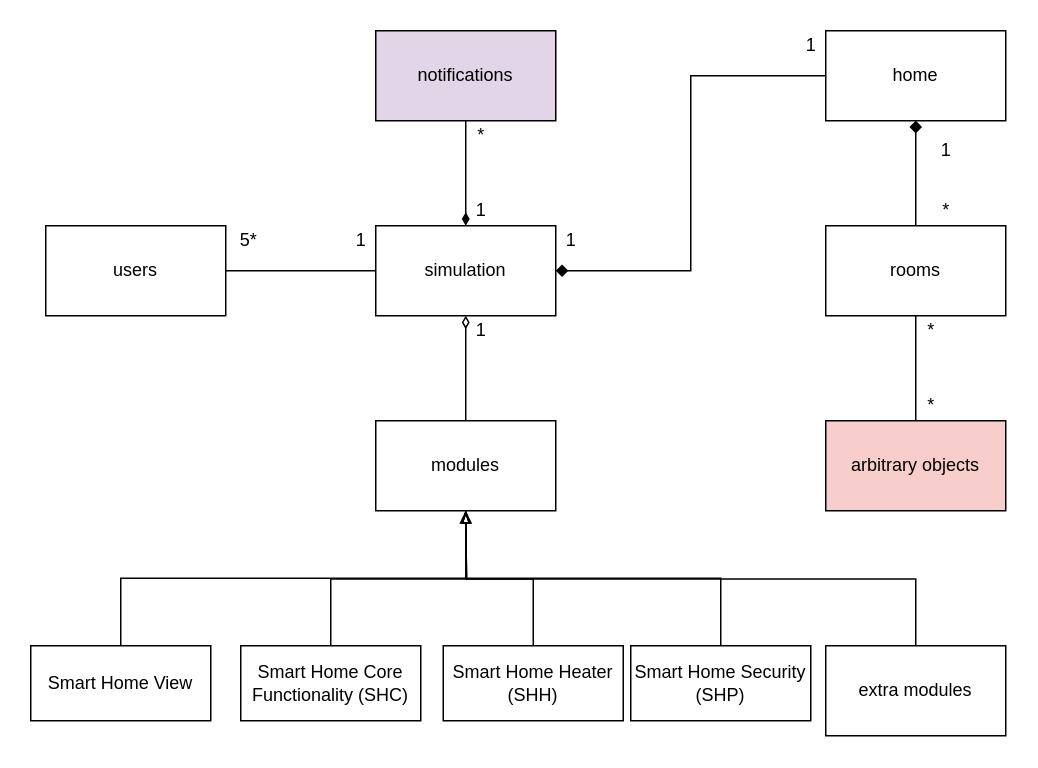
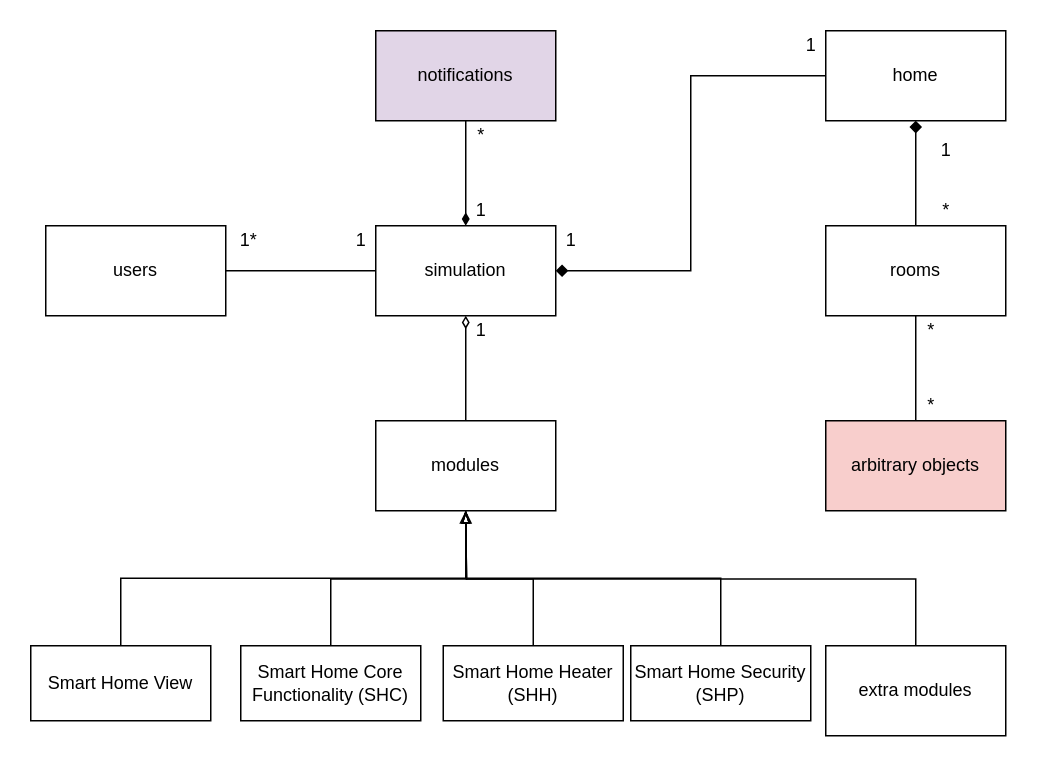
(249, 241) -> (249, 241)
